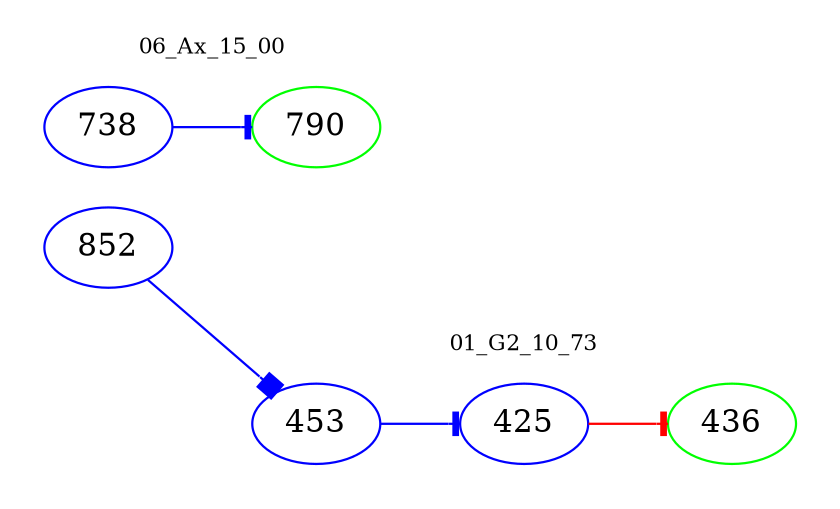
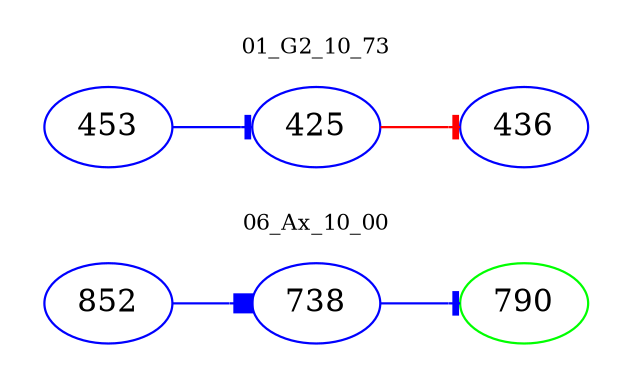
(212, 48) -> (316, 224)
(204, 328) -> (201, 303)
(732, 424) -> (524, 127)
